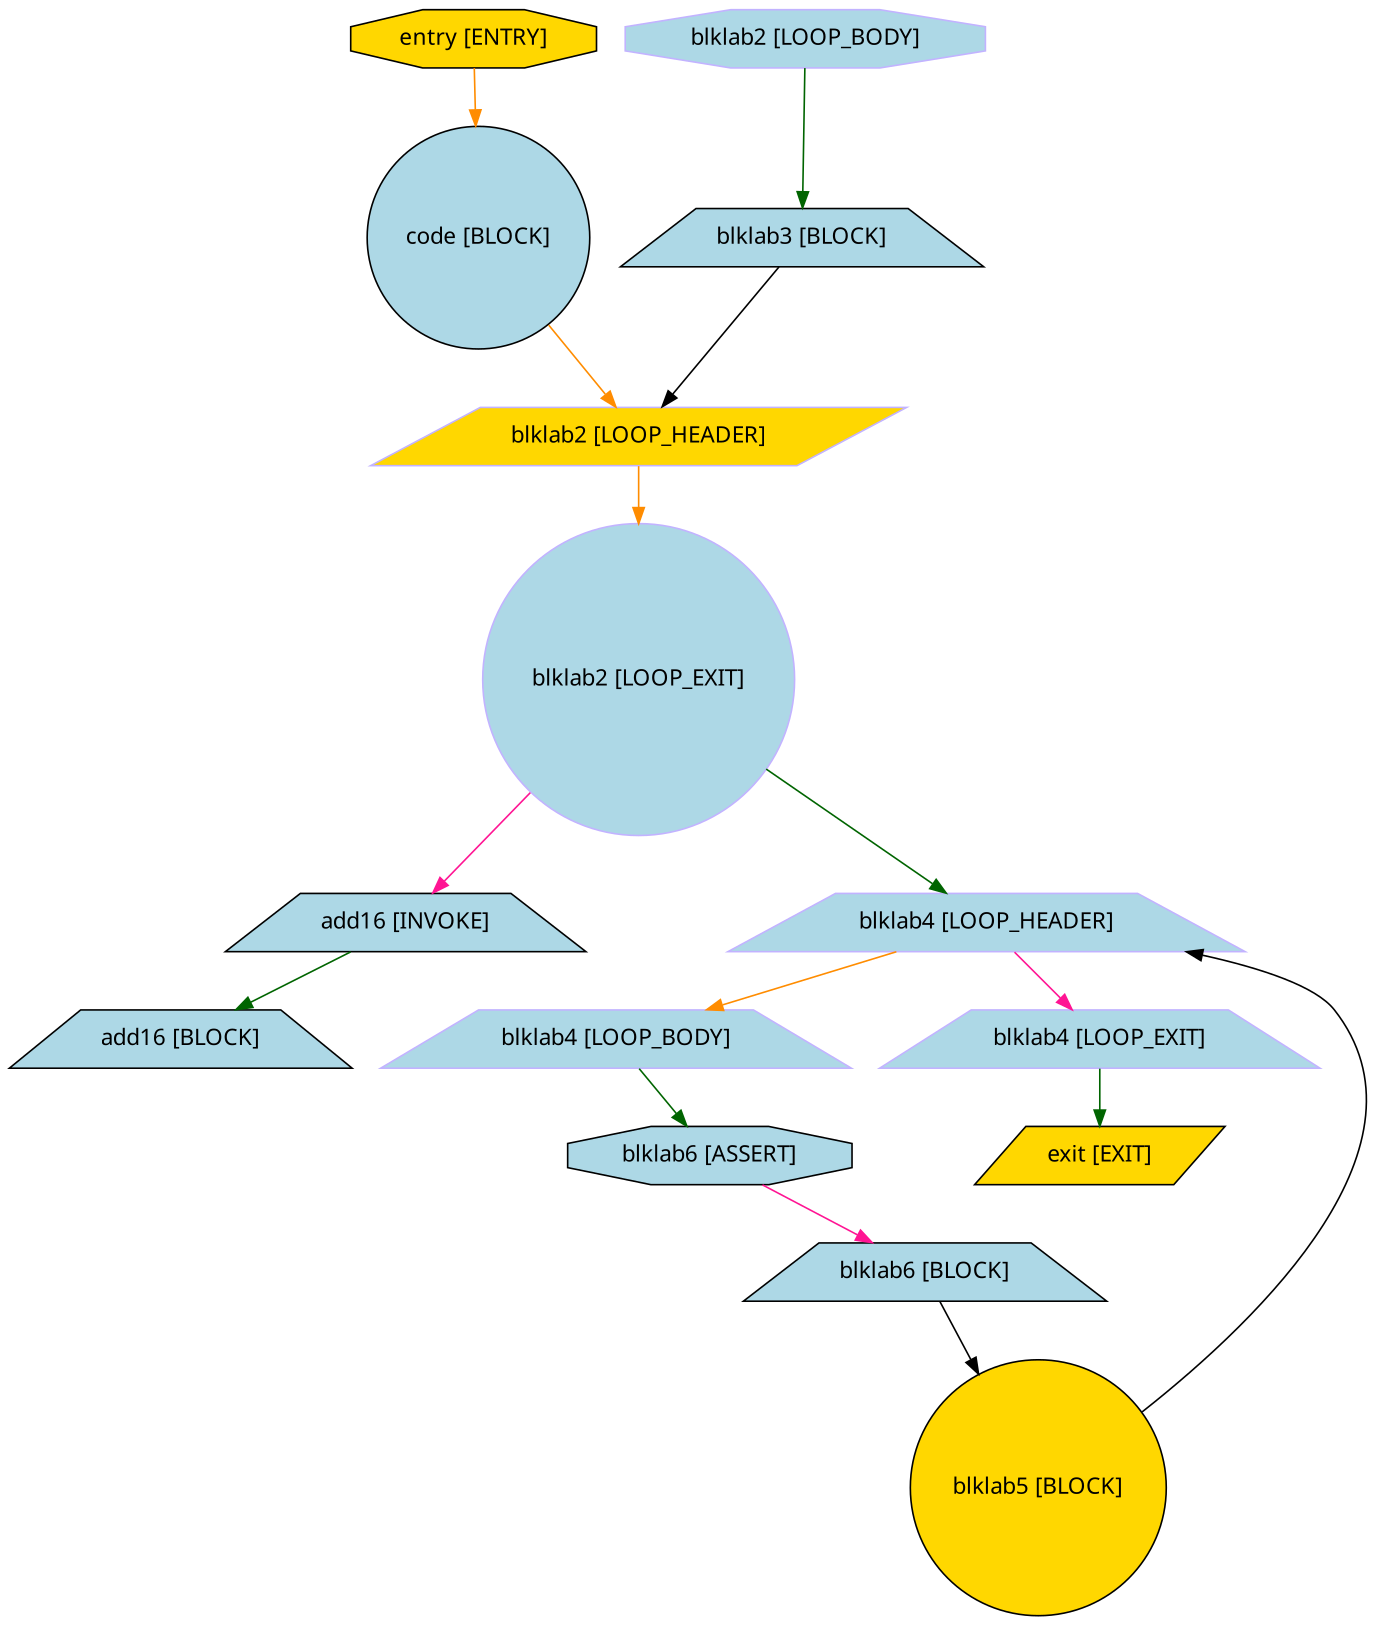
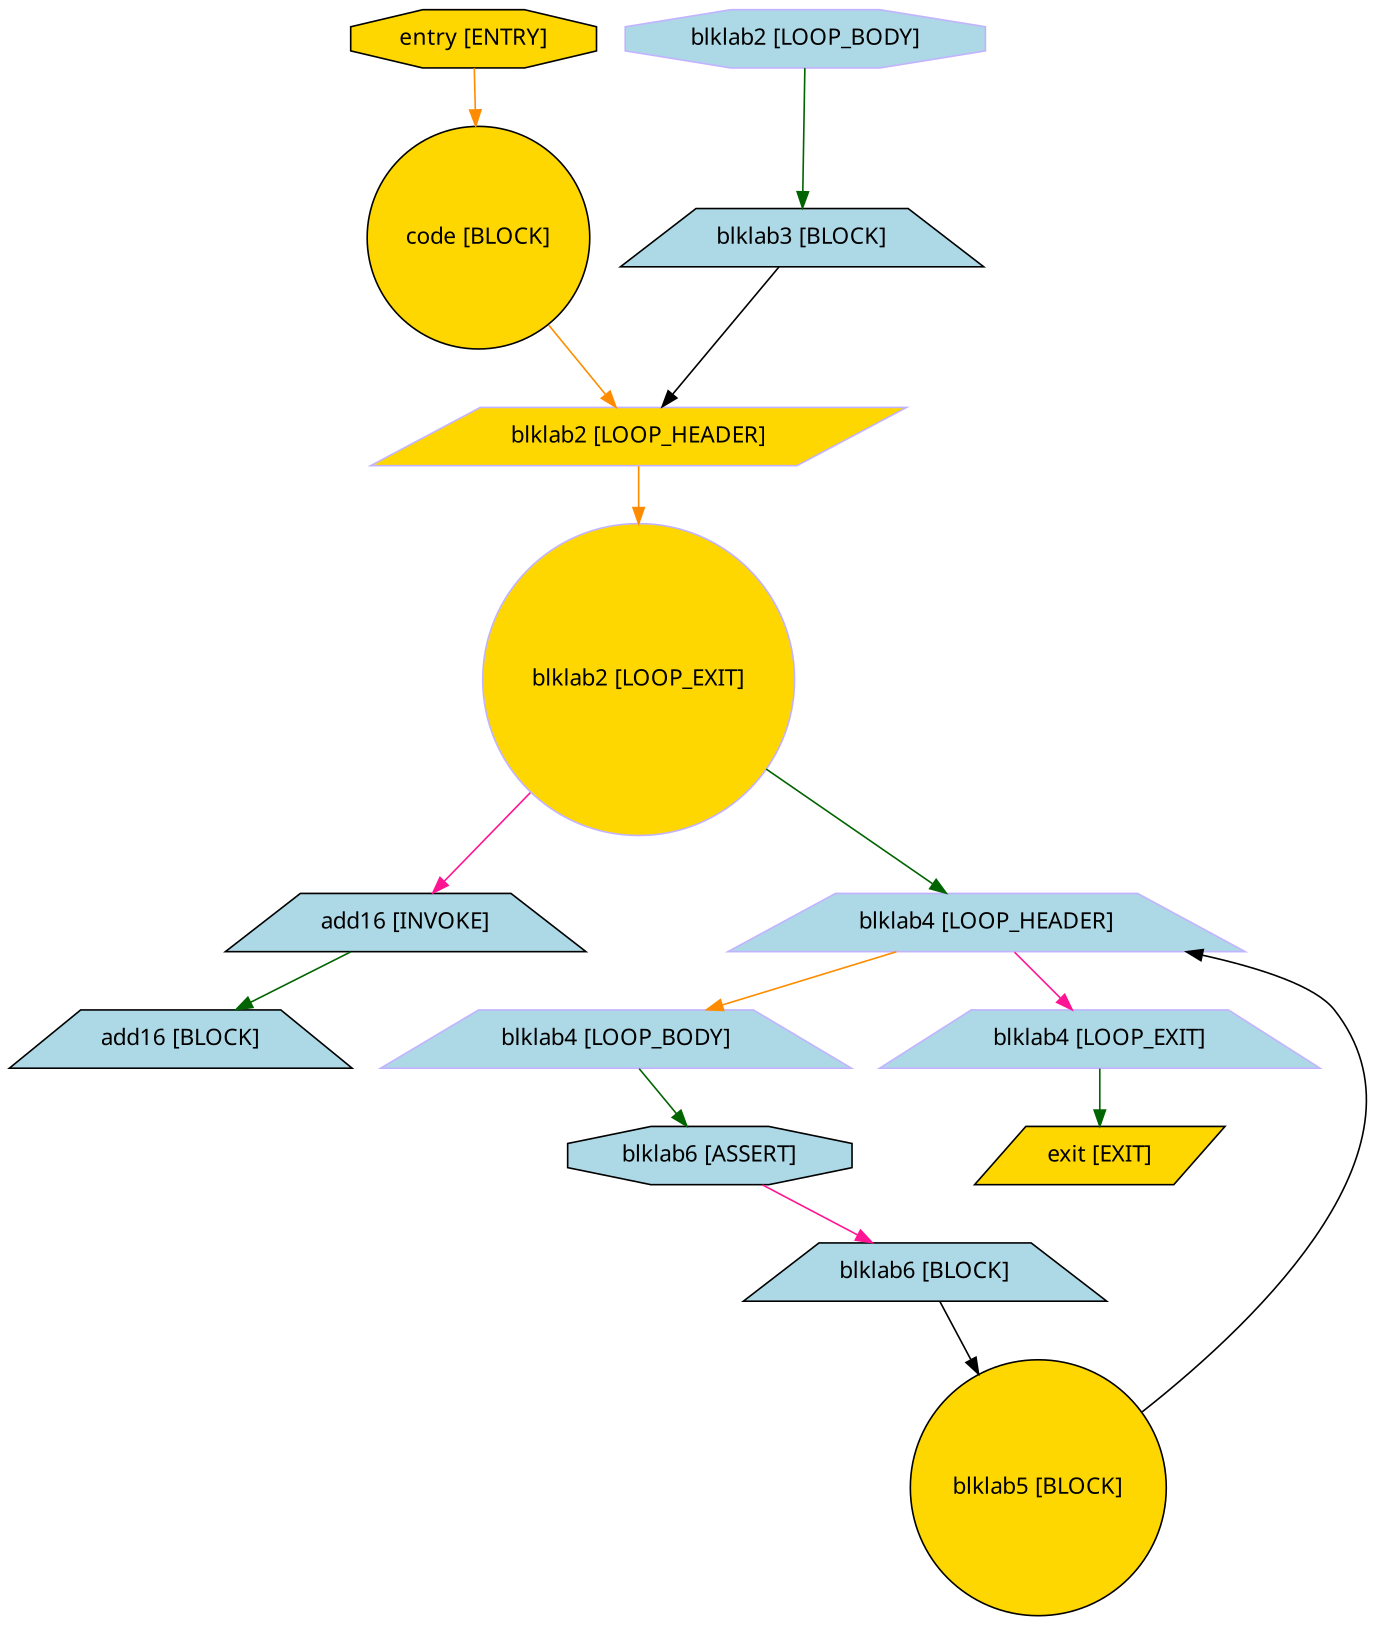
(478, 238) -> (478, 238)
(639, 680) -> (639, 680)
